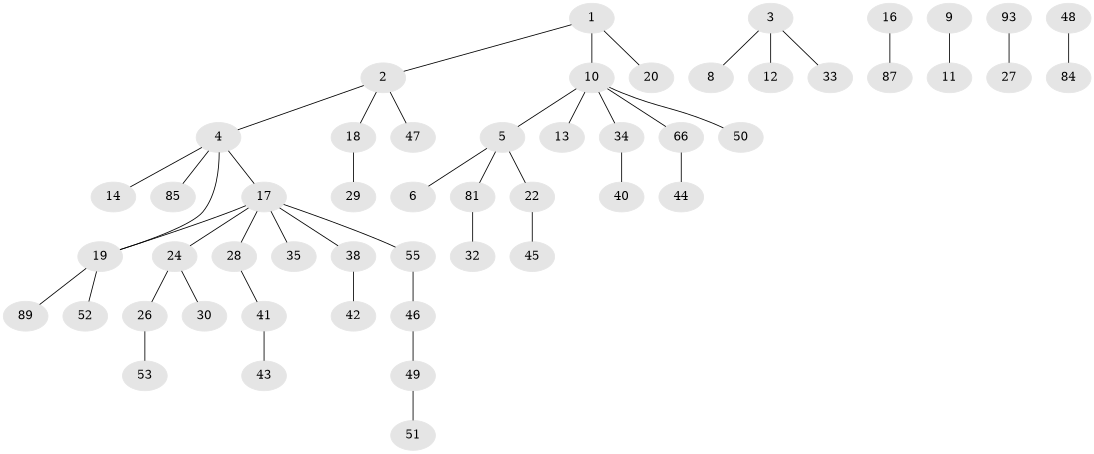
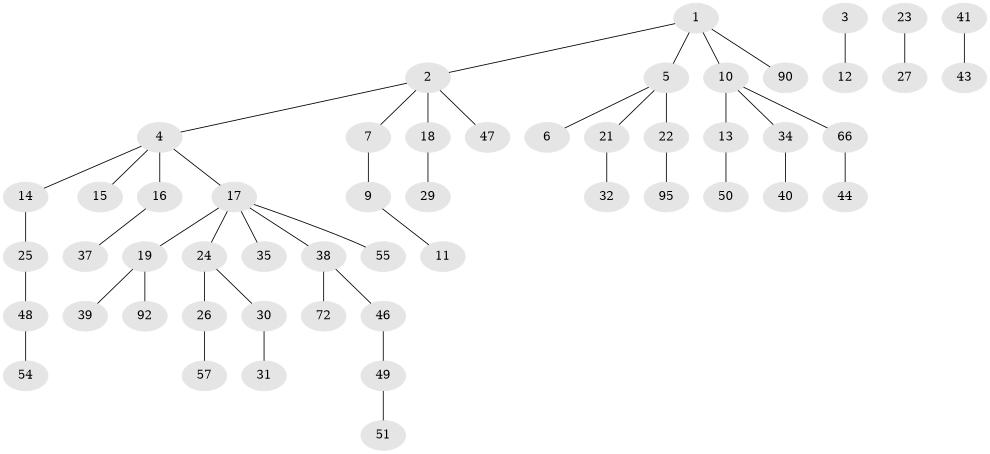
(1009, 18) -> (905, 18)
(651, 78) -> (786, 78)
(711, 78) -> none
(830, 78) -> none
(890, 78) -> (85, 257)
(1069, 78) -> (26, 376)
(547, 108) -> (681, 48)
(666, 108) -> (726, 167)
none -> (368, 137)
(173, 197) -> (100, 197)
(473, 197) -> (607, 137)
(195, 219) -> (160, 167)
none -> (26, 257)
(234, 257) -> none
(532, 257) -> (666, 197)
(413, 286) -> (353, 286)
(26, 316) -> (85, 316)
(85, 316) -> (145, 316)
(353, 316) -> (324, 316)
(145, 376) -> (204, 376)
none -> (264, 376)
